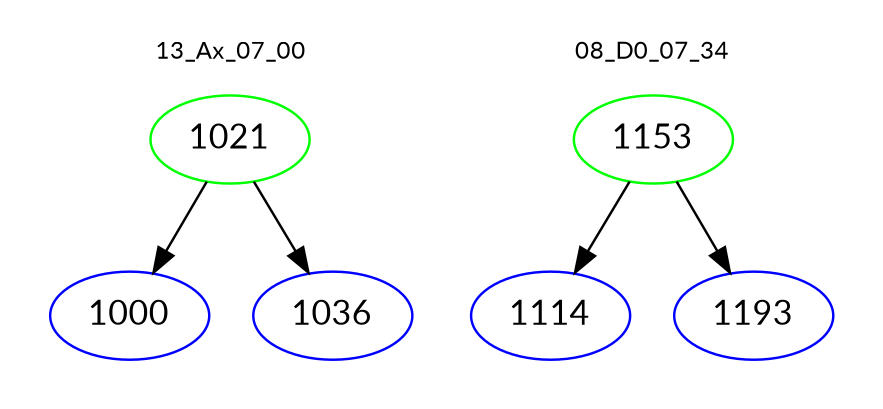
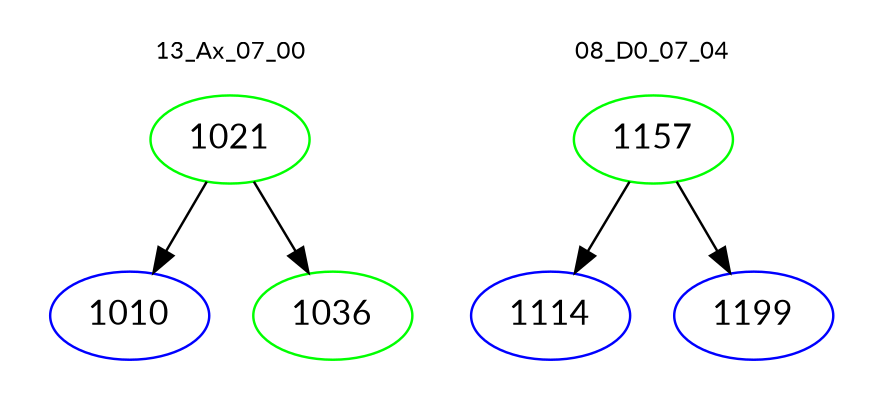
(653, 53) -> (653, 53)
(653, 139) -> (653, 139)
(130, 316) -> (130, 316)
(333, 316) -> (333, 316)
(754, 316) -> (754, 316)
